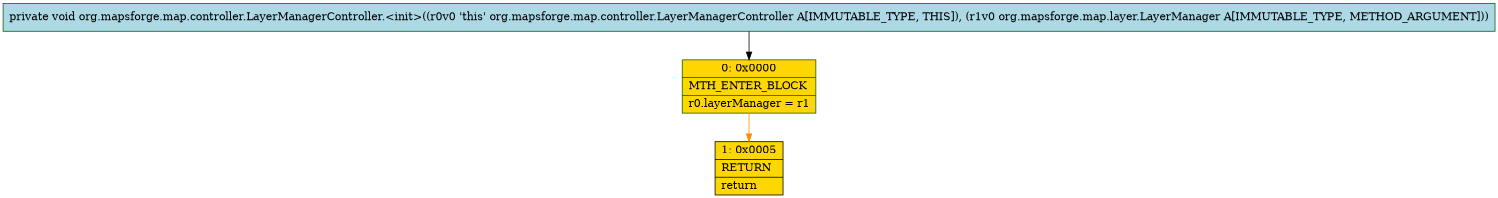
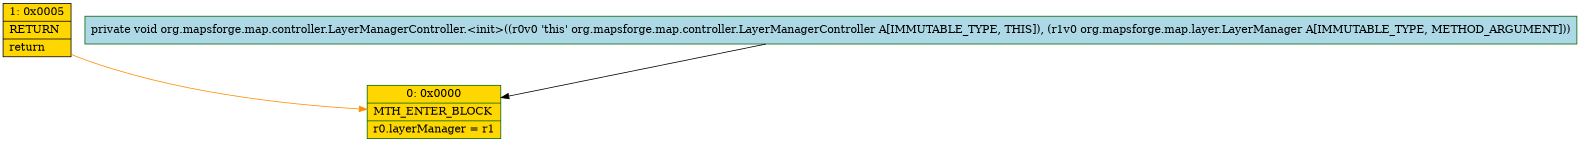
(749, 124) -> (213, 92)
